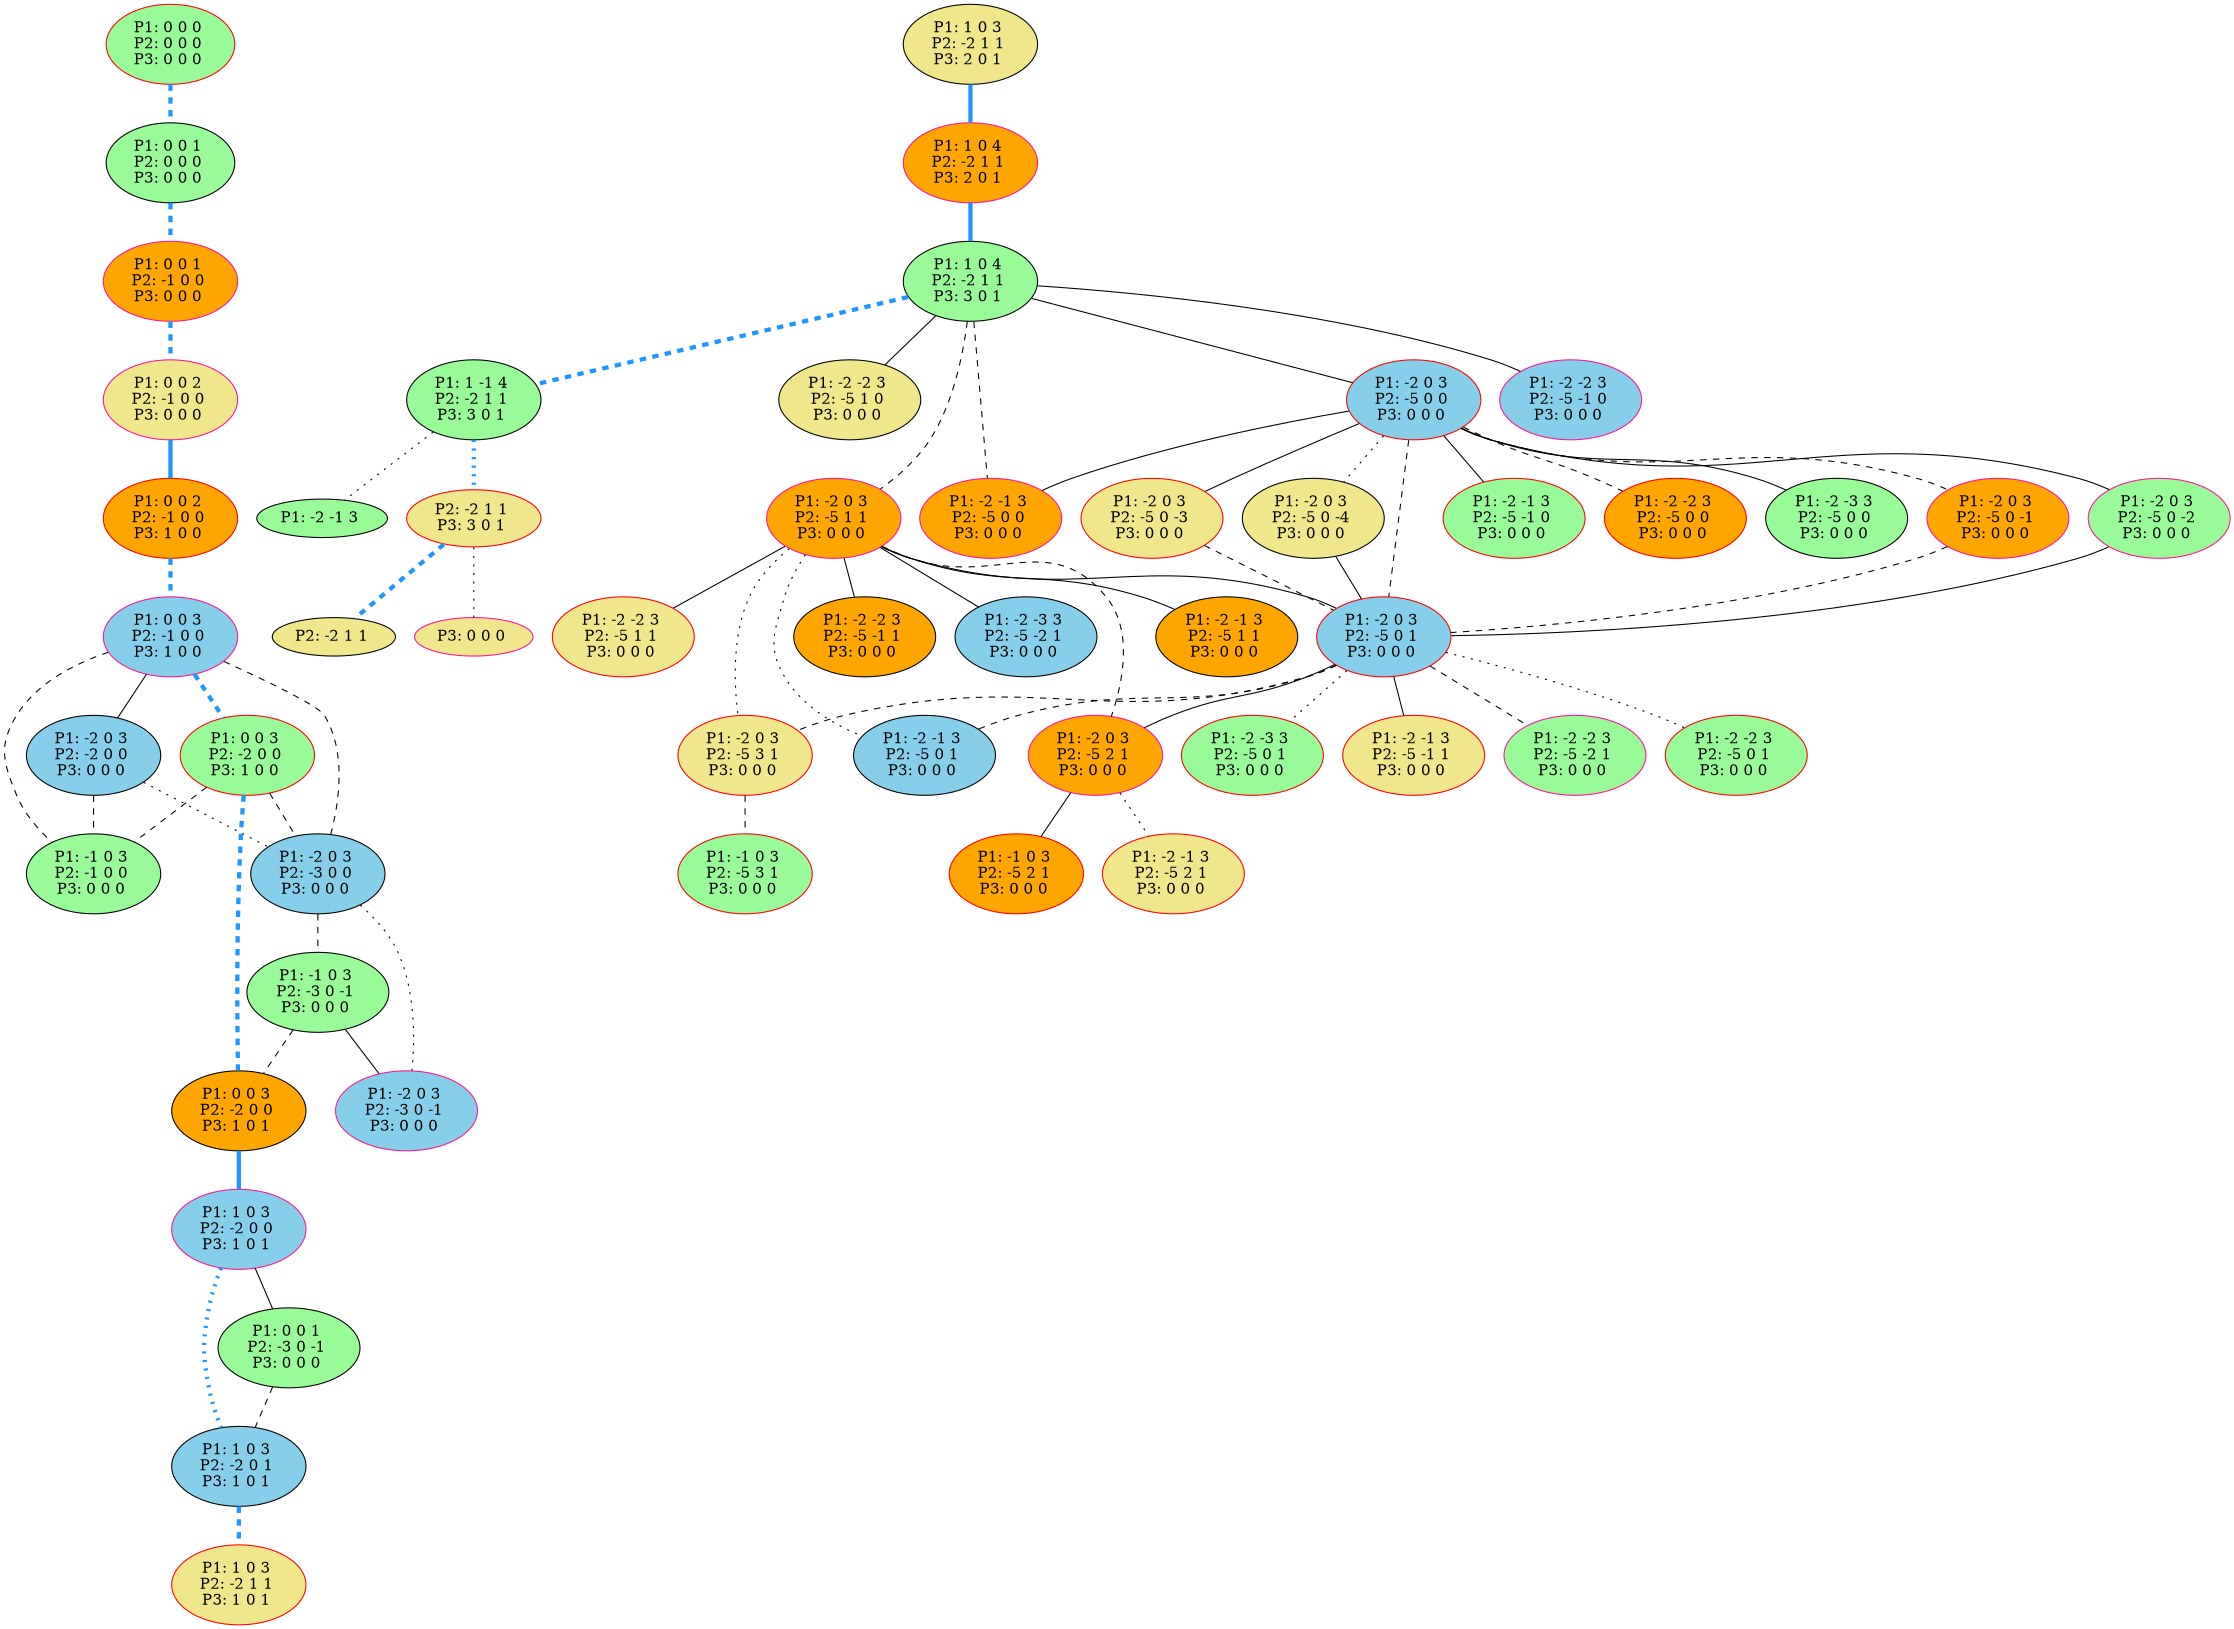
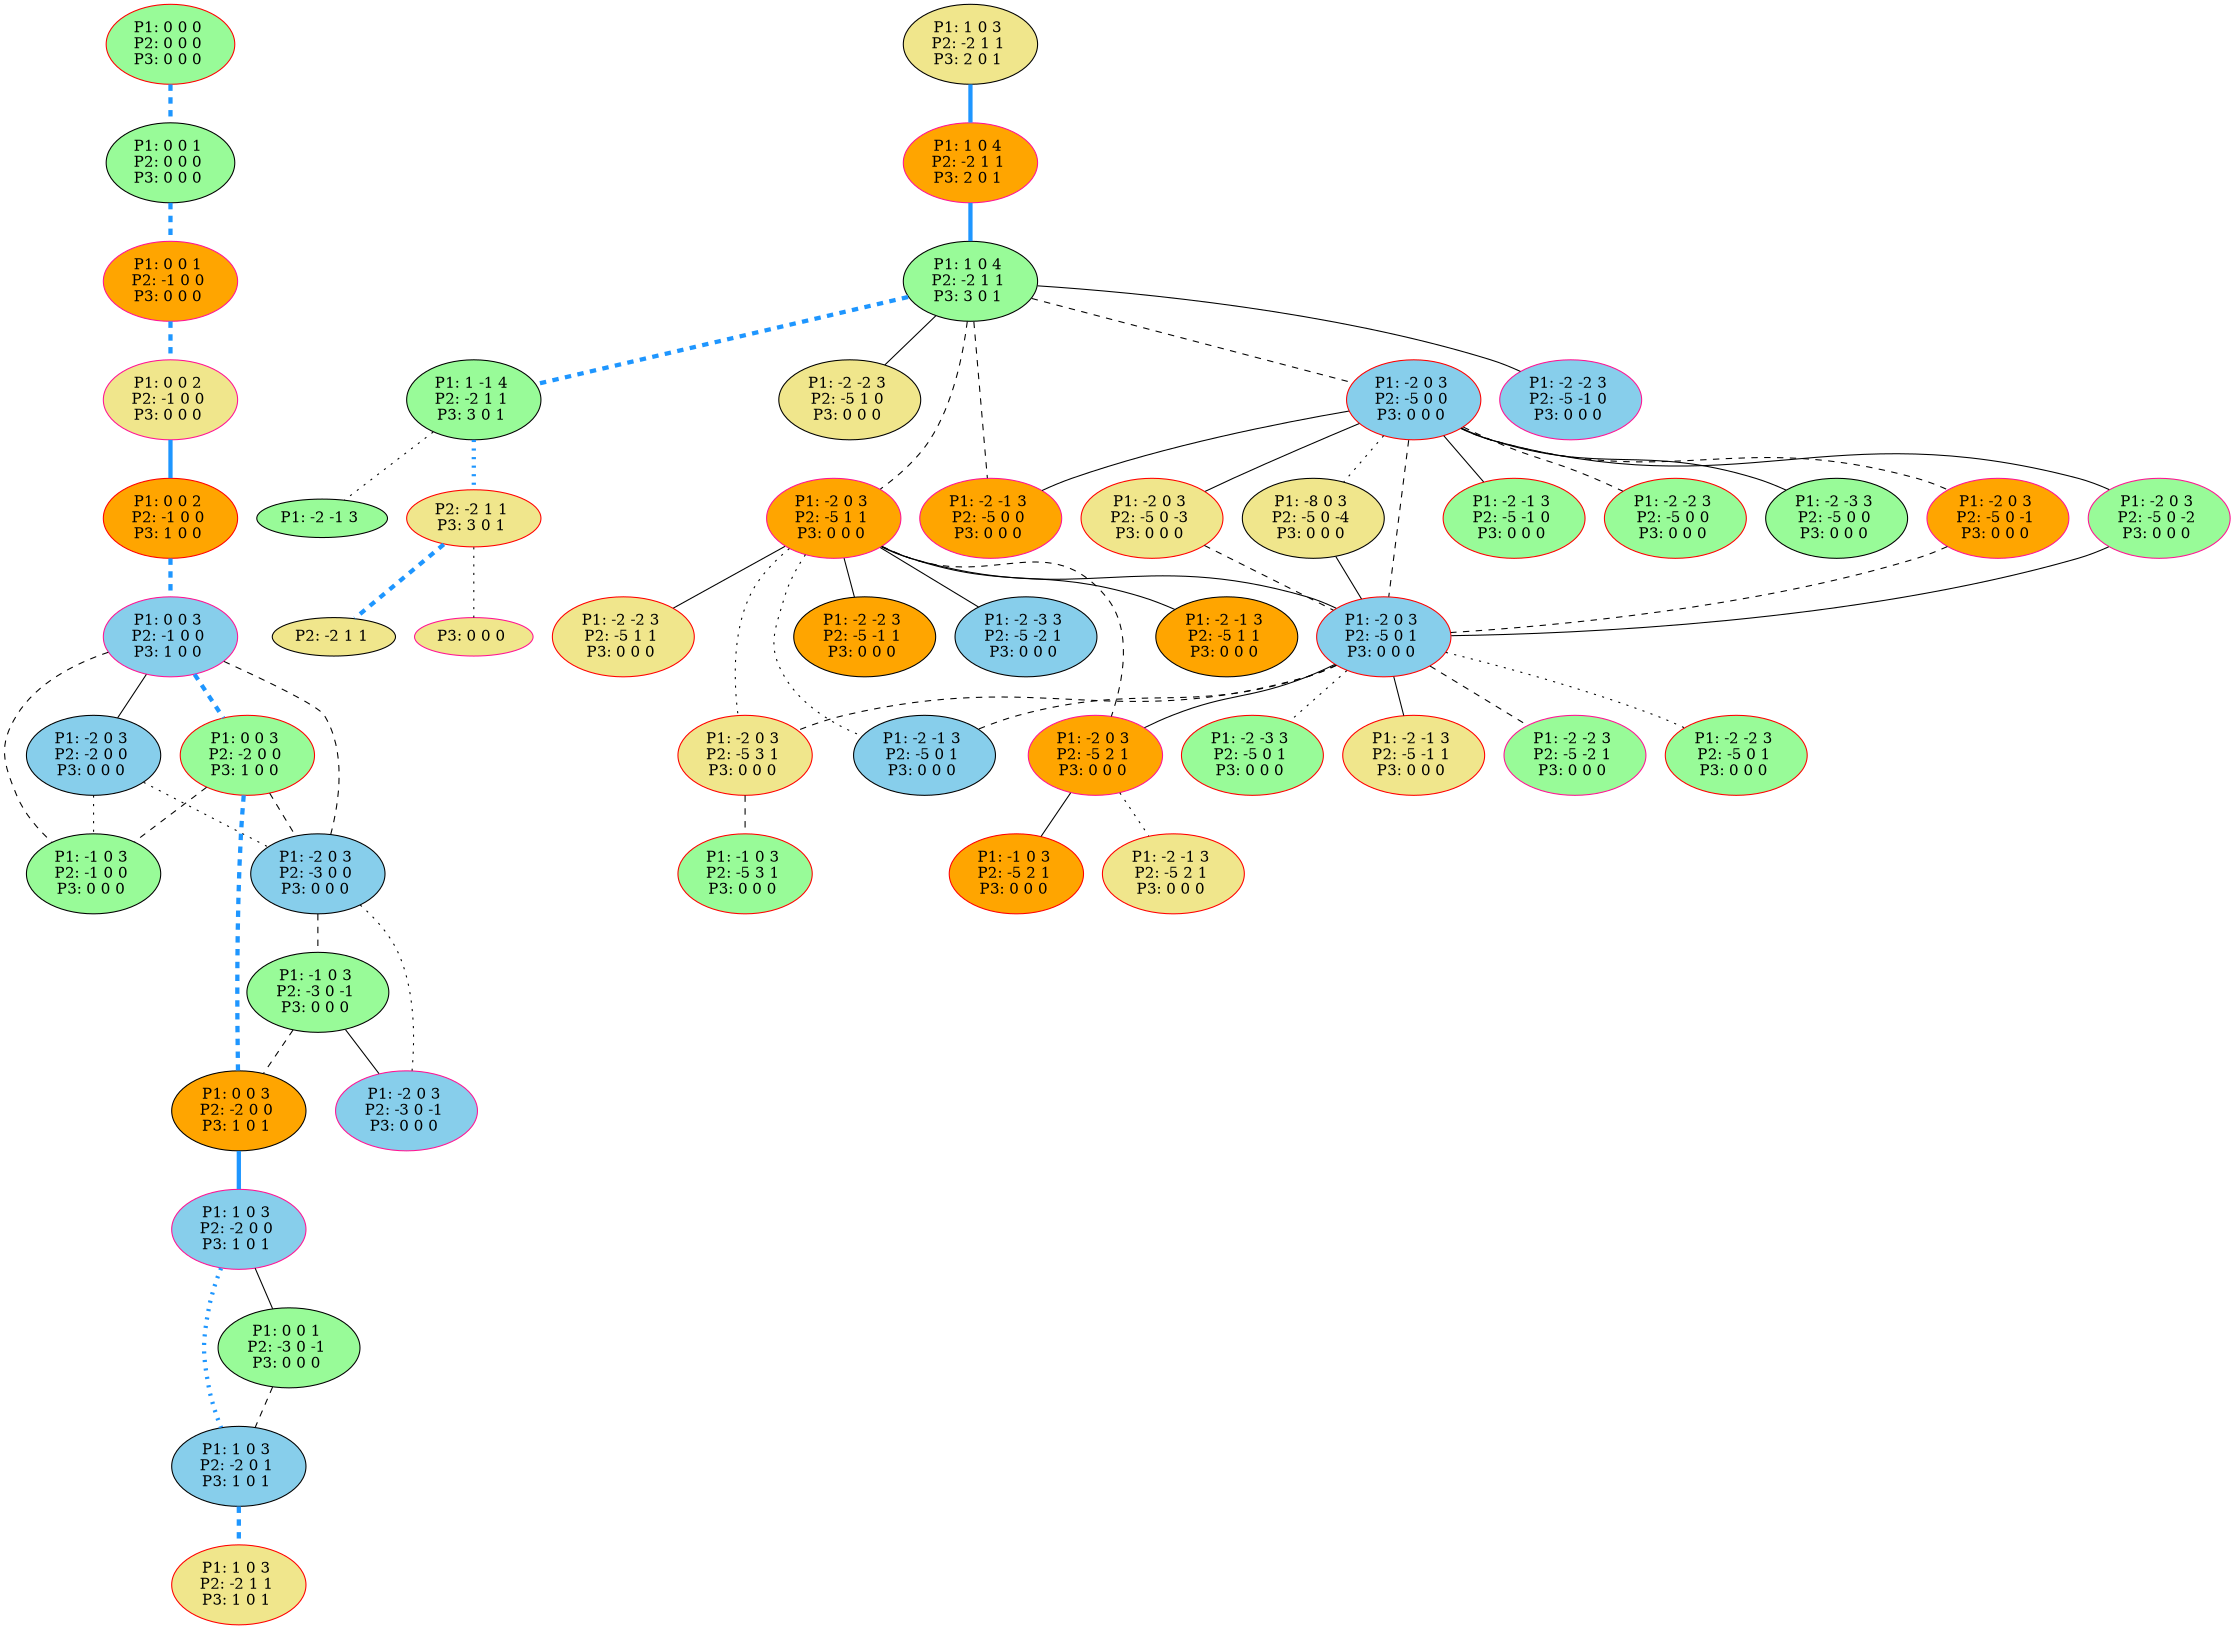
(1192, 341) -> (1192, 341)
(1313, 518) -> (1313, 518)
(1675, 518) -> (1675, 518)
(94, 814) -> (94, 814)
